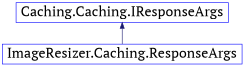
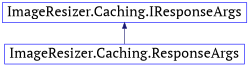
(122, 13) -> (125, 13)
